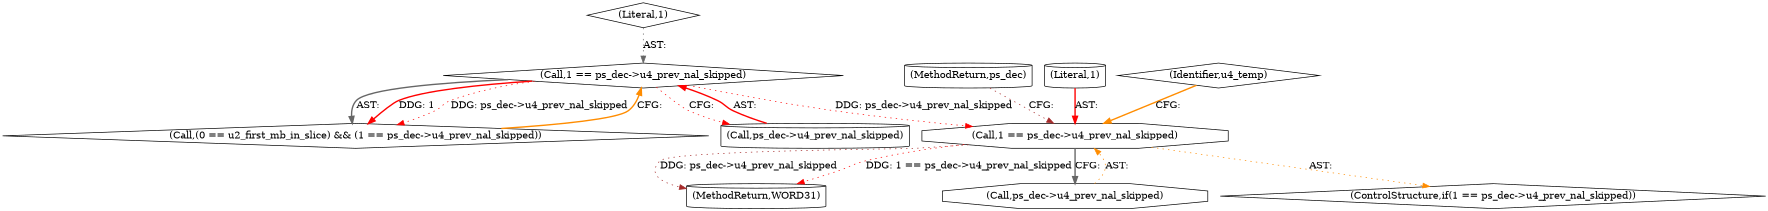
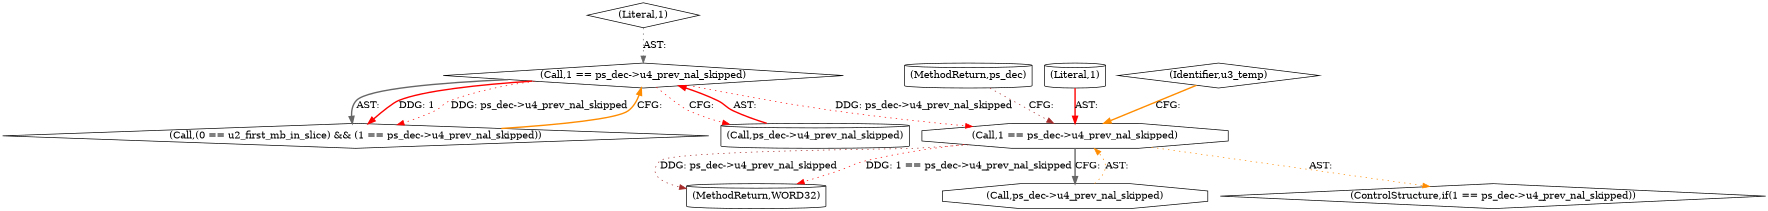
(1219, 76) -> (1219, 76)
(756, 196) -> (756, 196)
